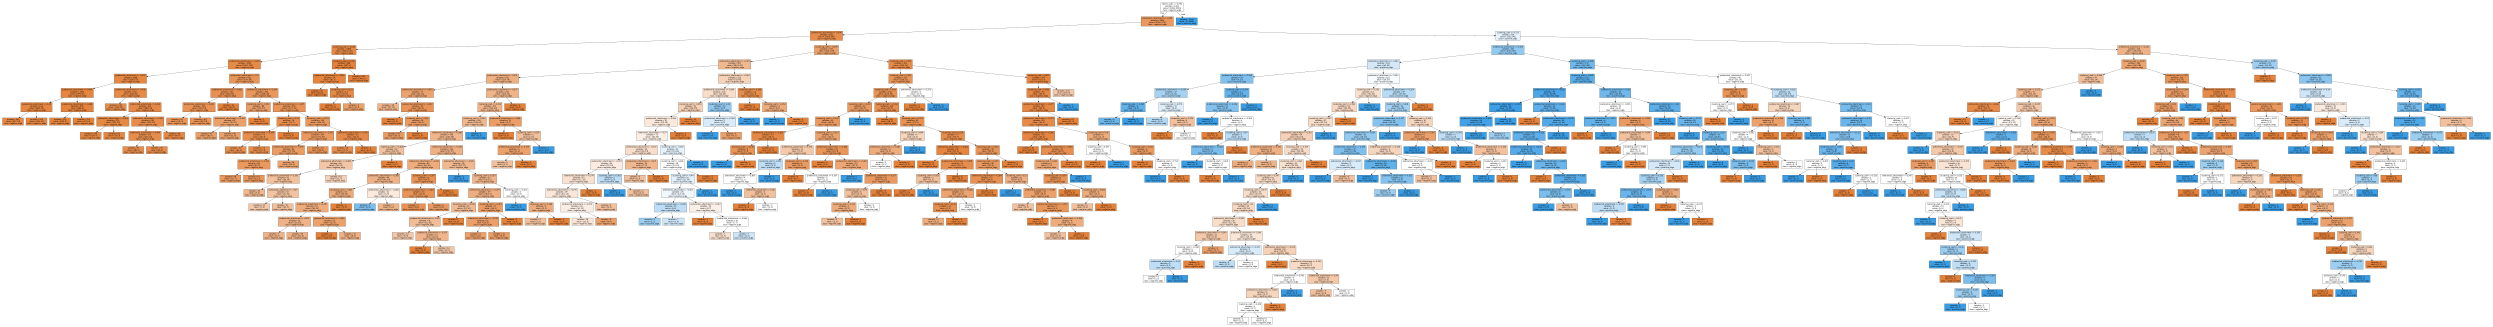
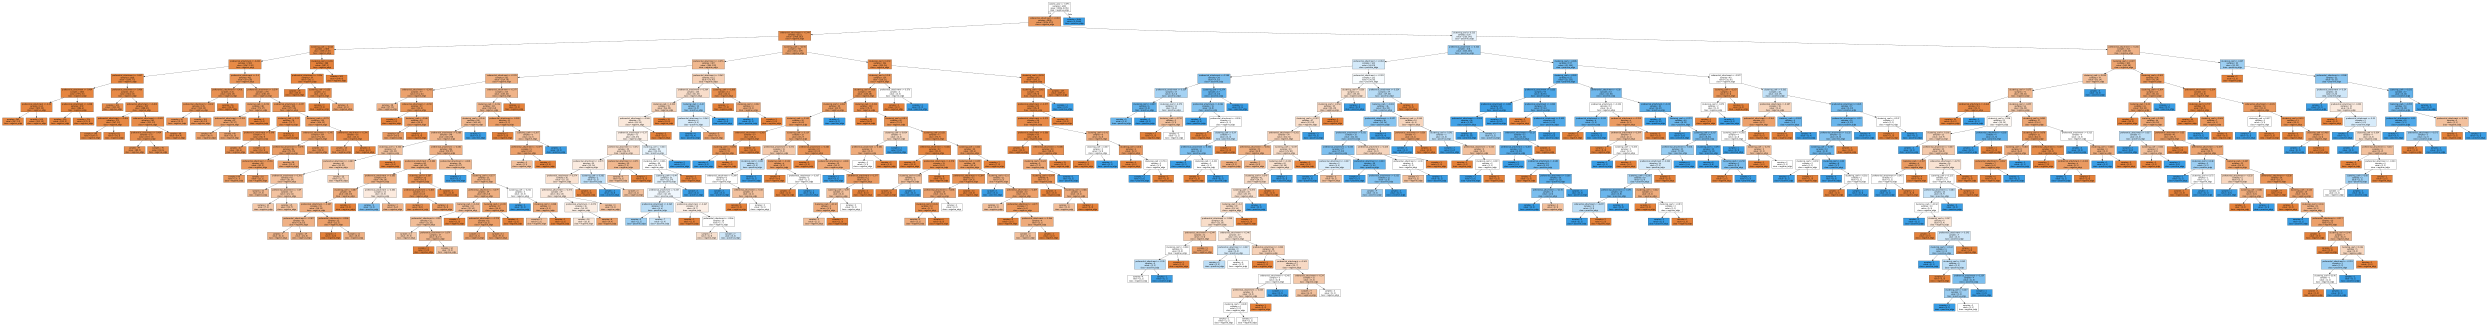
(1063, 93) -> (1058, 93)
(1157, 122) -> none
